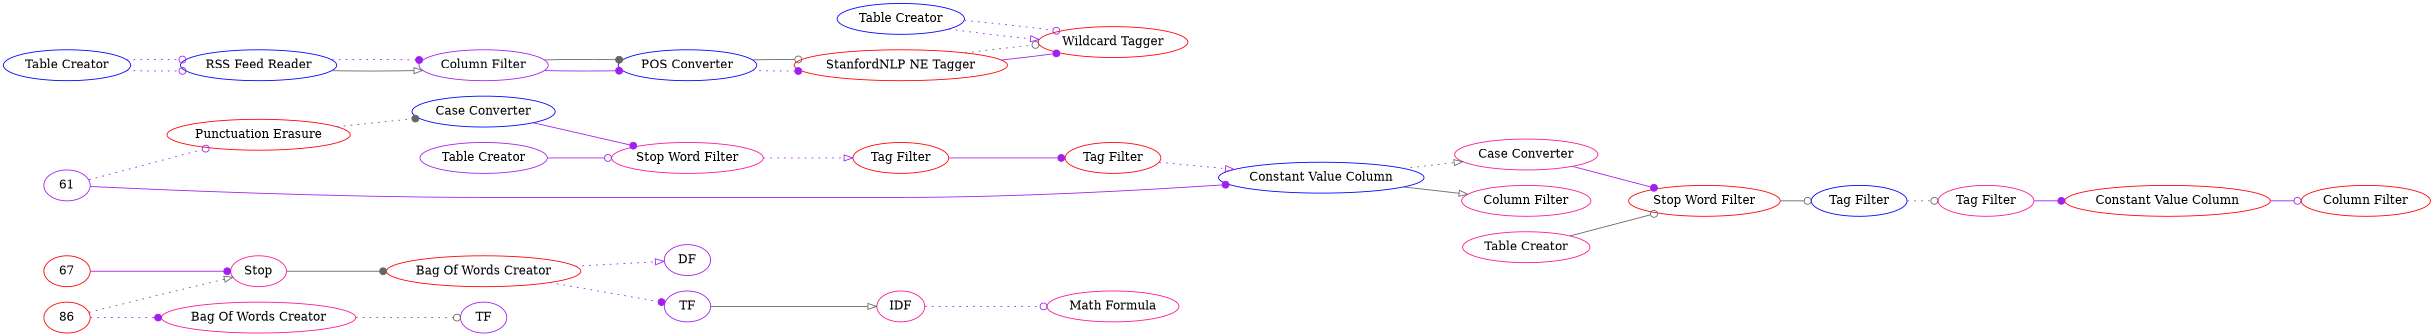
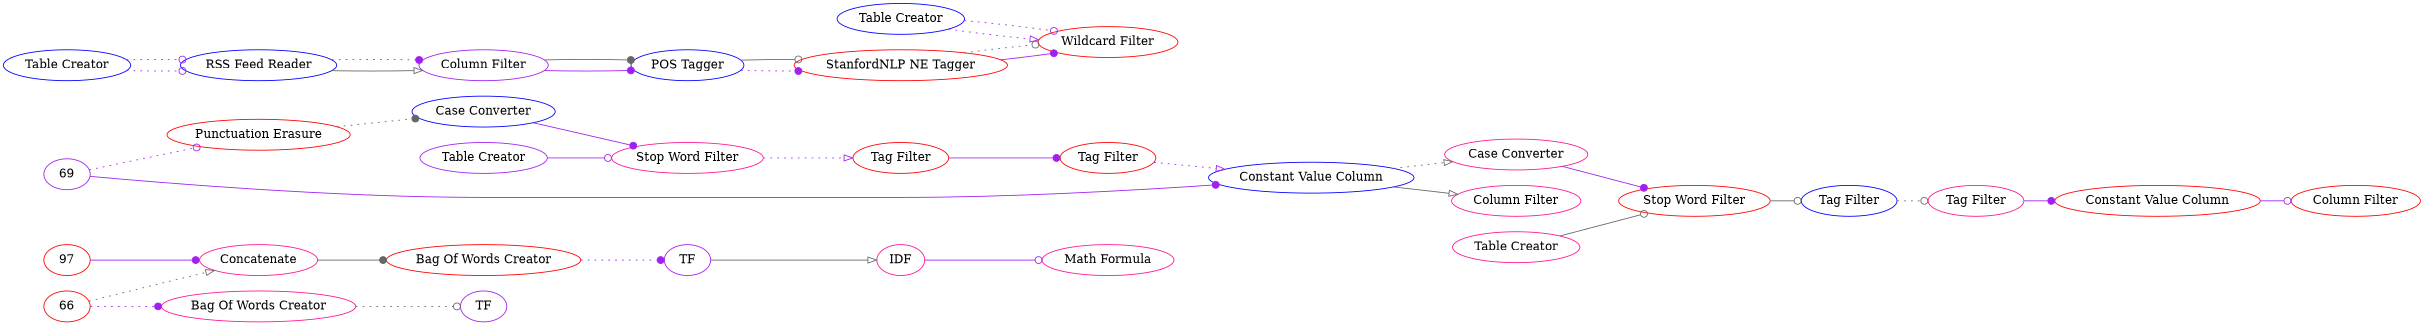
(1113, 42) -> (1108, 42)
(687, 65) -> (687, 65)
(67, 185) -> (67, 174)
(687, 260) -> none
(67, 271) -> (67, 260)
(259, 271) -> (259, 260)
(983, 306) -> (980, 260)
(67, 318) -> (67, 306)
